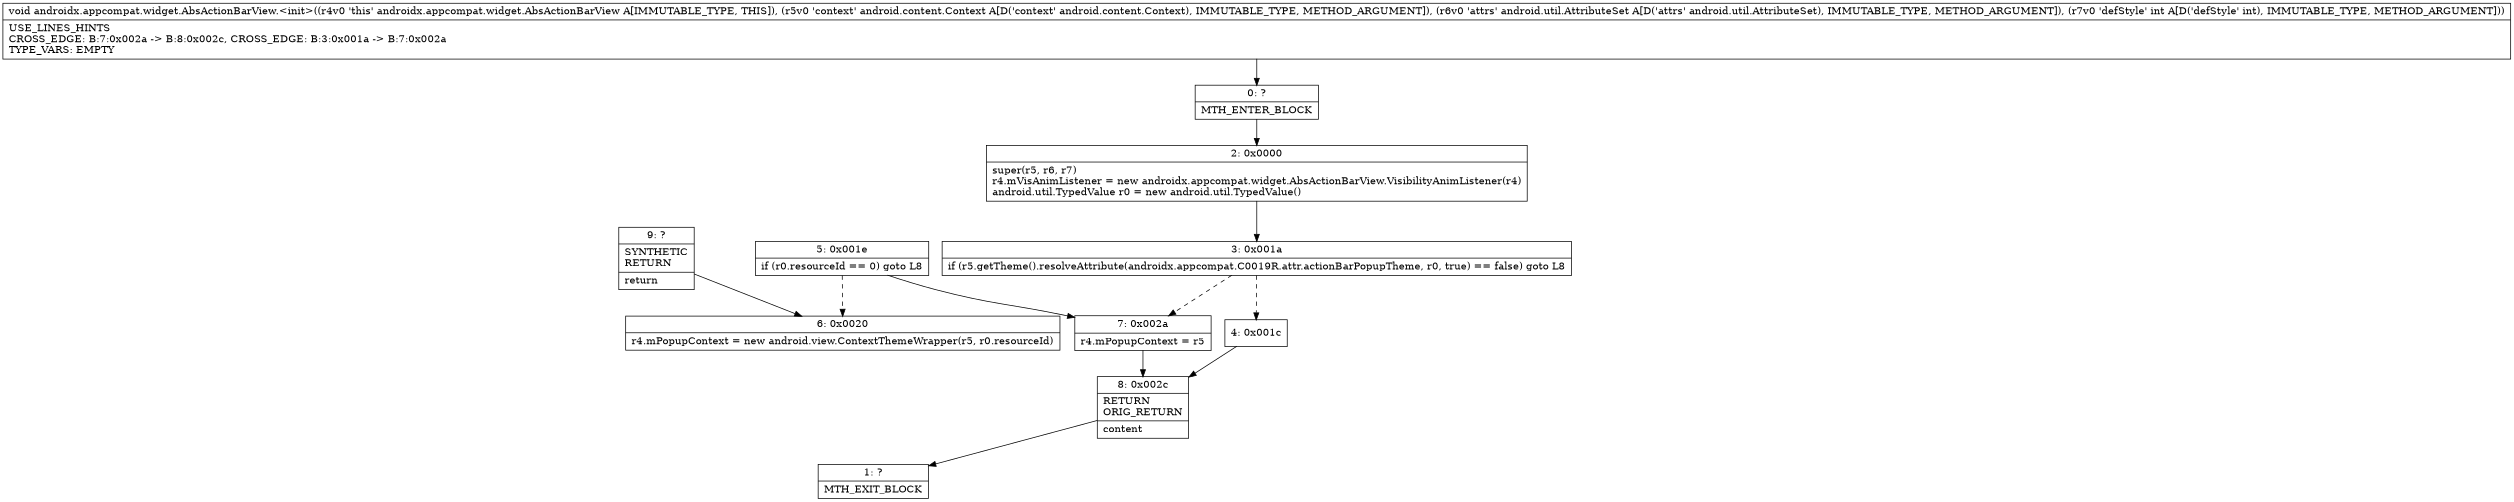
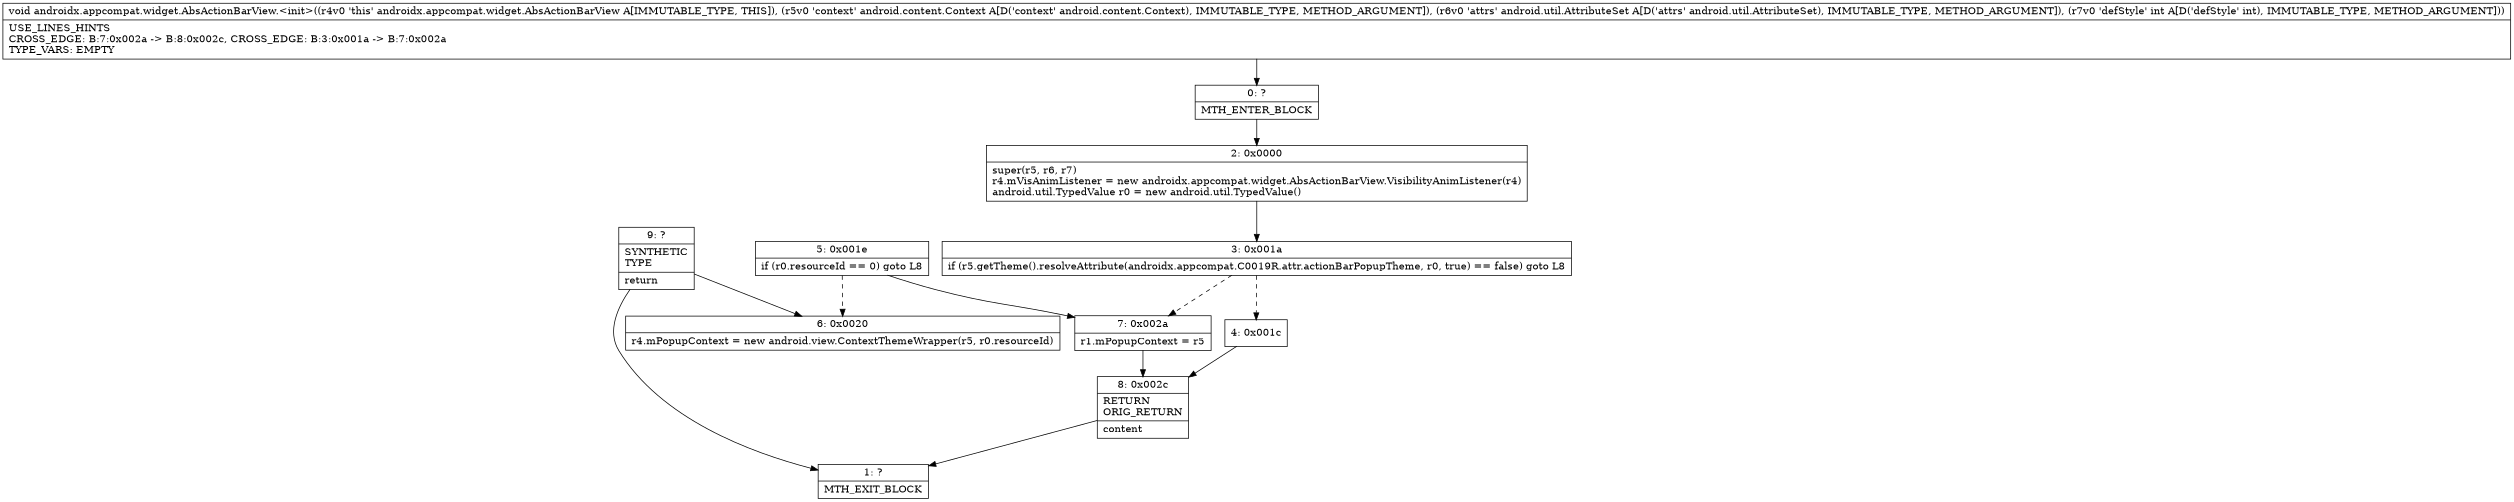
(648, 263) -> (639, 263)
(1143, 341) -> (1143, 341)
none -> (676, 409)
